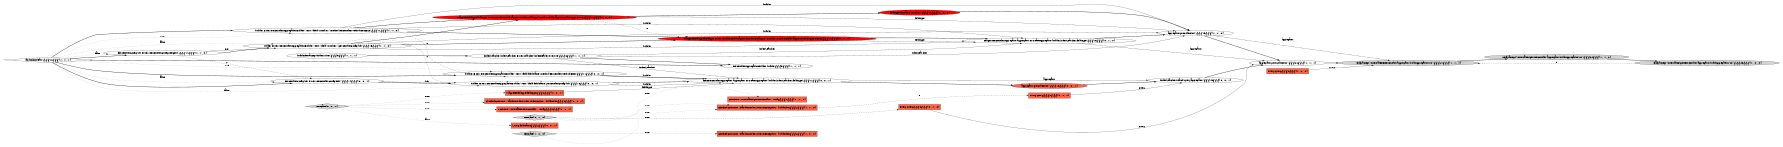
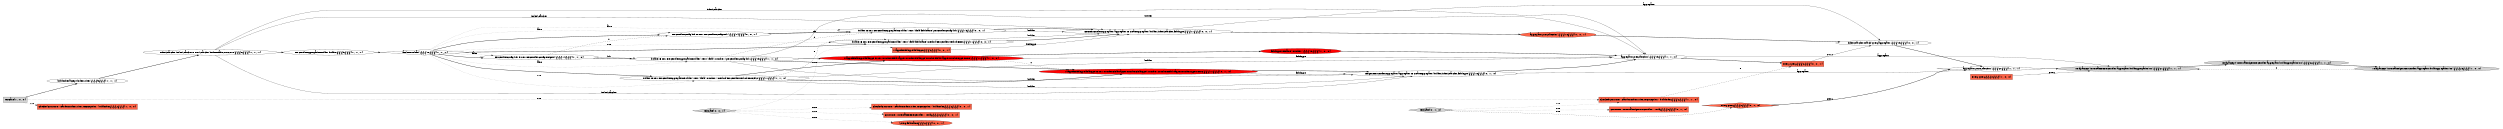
(1241, 48) -> (1731, 61)
(405, 62) -> (377, 52)
(1288, 63) -> (1992, 69)
none -> (51, 91)
(920, 107) -> (1740, 106)
(427, 120) -> (814, 117)
(535, 126) -> (922, 123)
(1101, 132) -> (1862, 95)
(535, 134) -> (15, 100)
